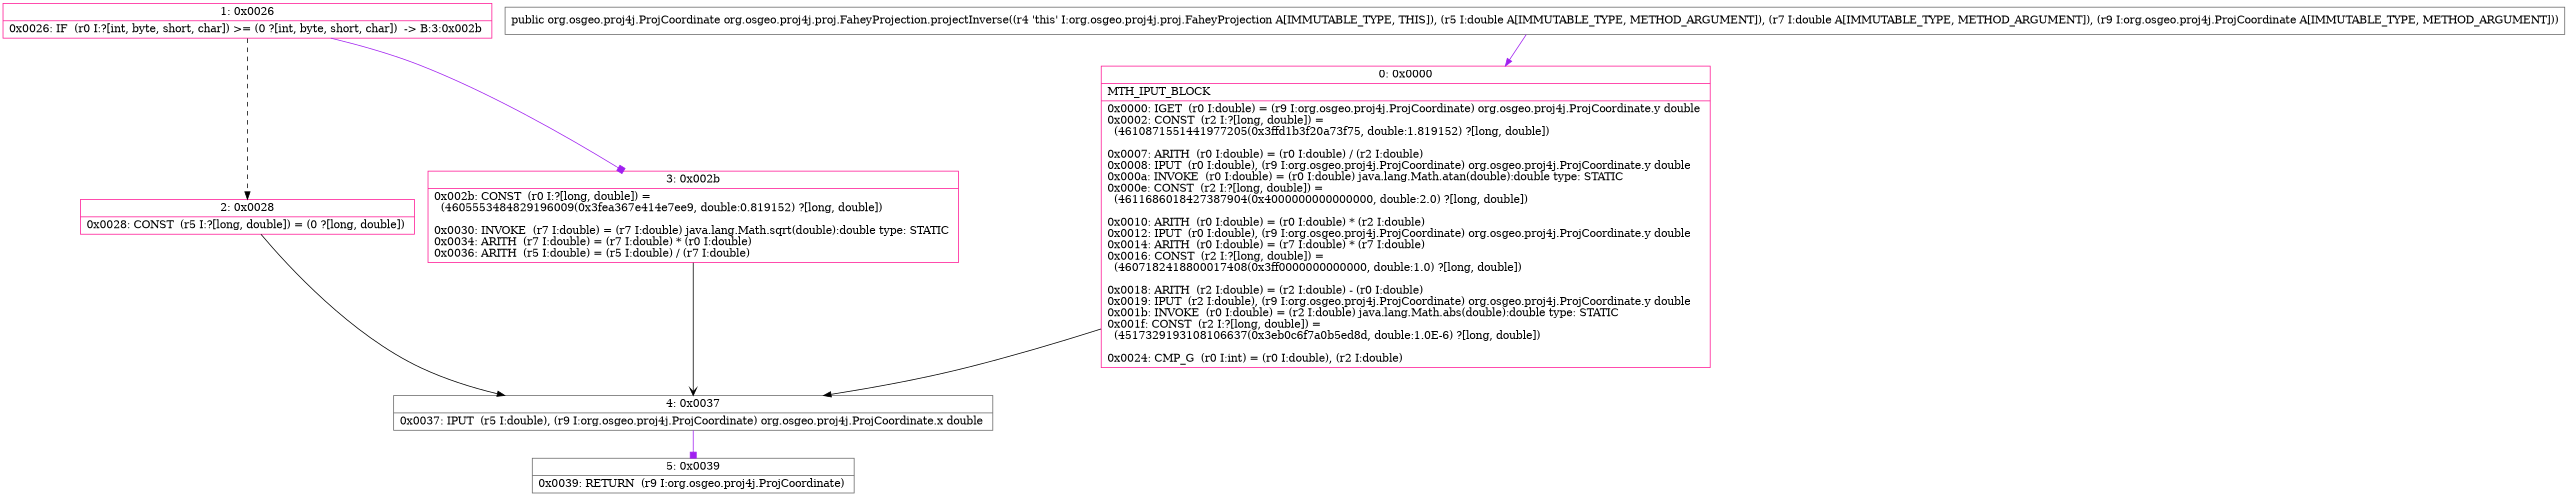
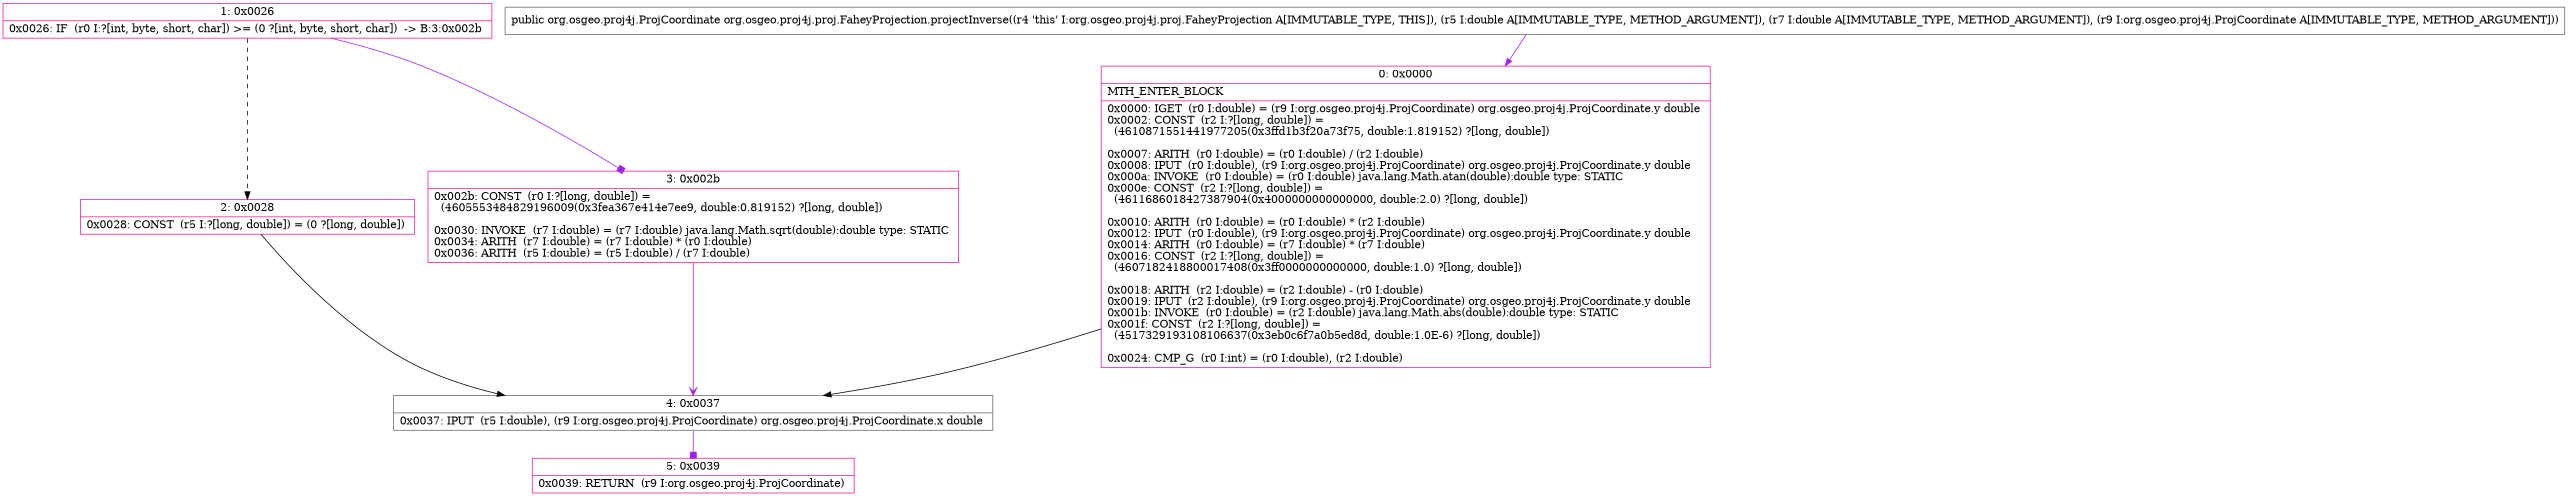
(1159, 92) -> (1165, 92)
(693, 325) -> (693, 325)
(693, 476) -> (693, 476)
